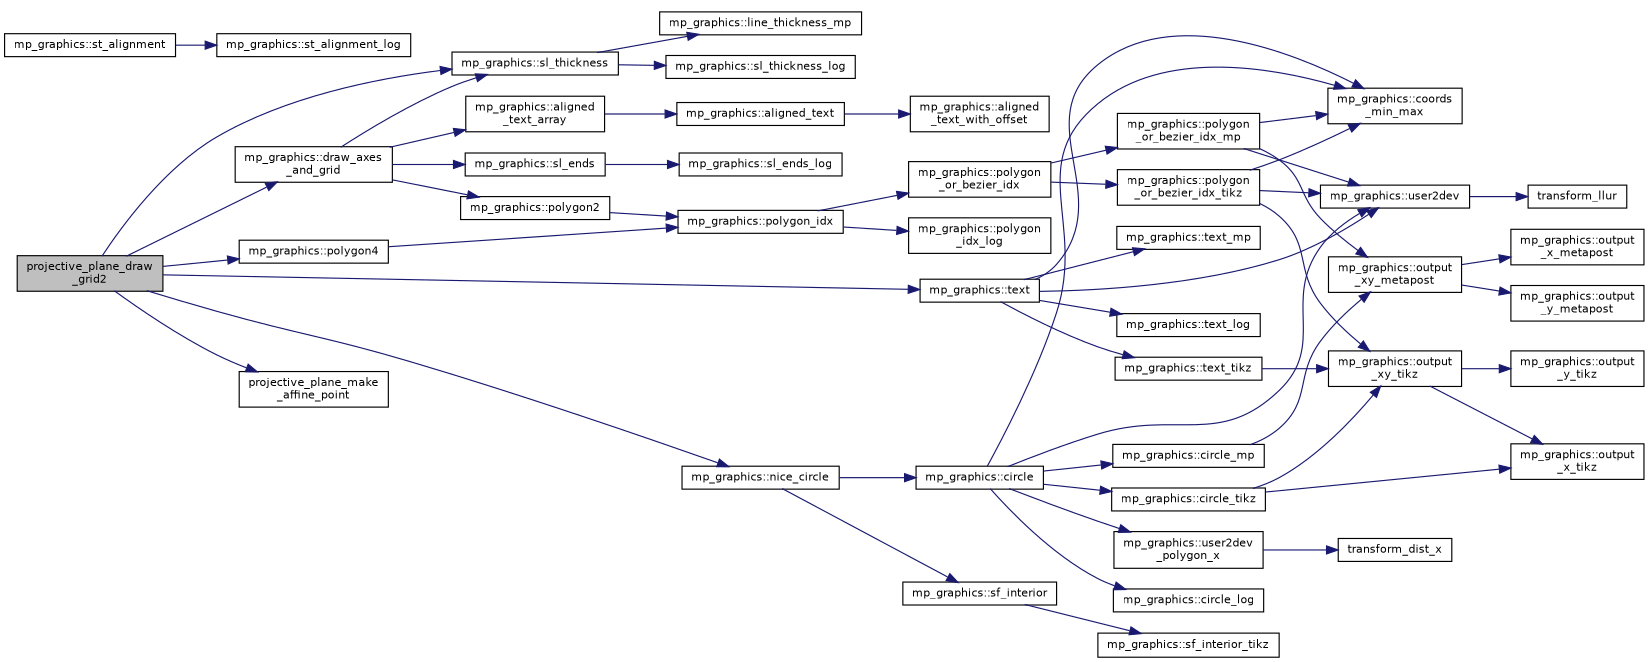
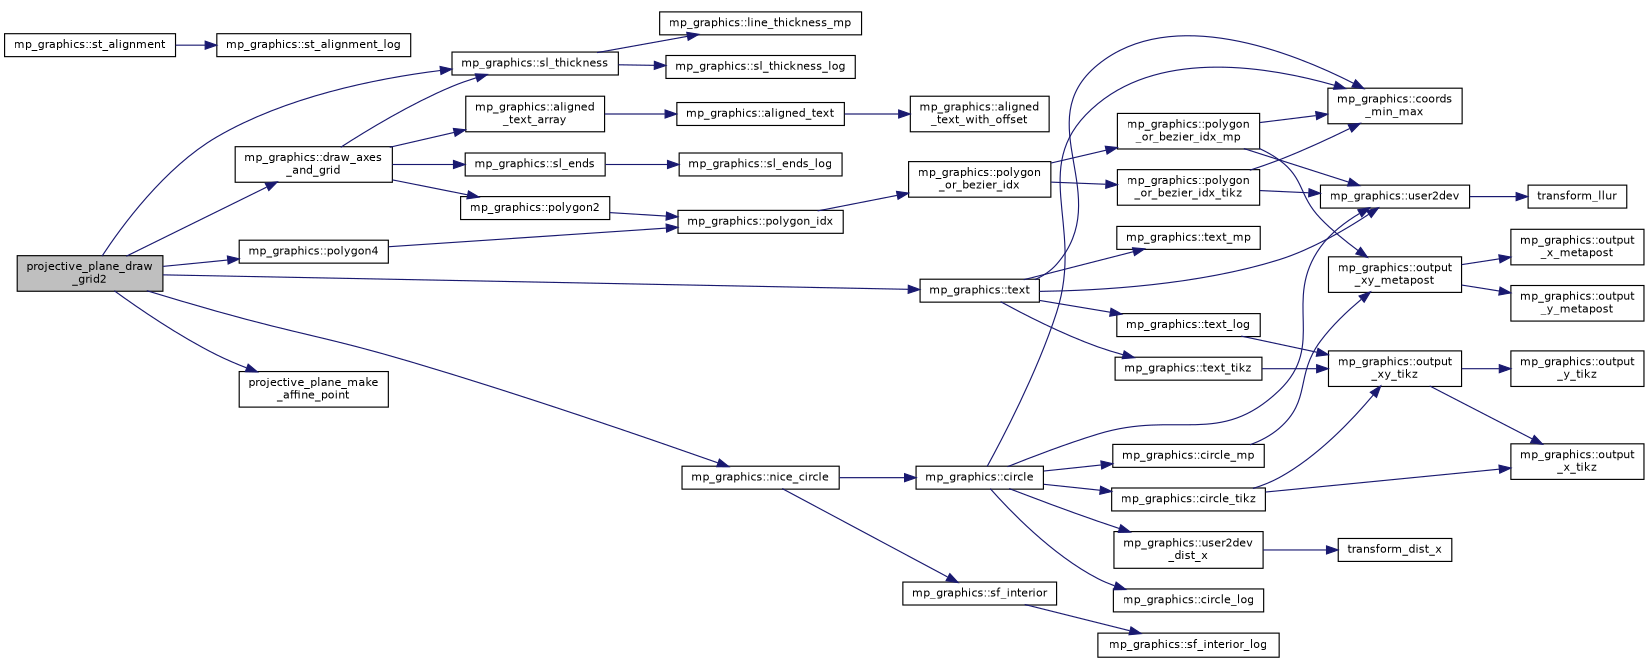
(980, 236) -> none
(1303, 262) -> (1279, 344)
(1189, 550) -> (1189, 550)
(1189, 645) -> (1189, 645)
